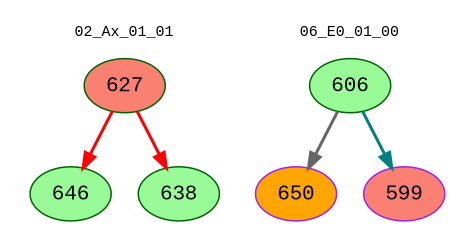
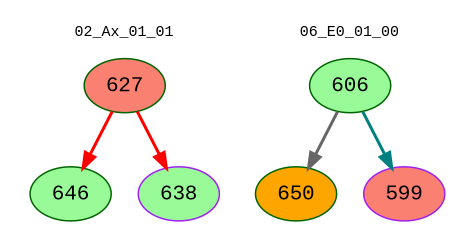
(179, 194) -> (179, 194)
(296, 194) -> (296, 194)
